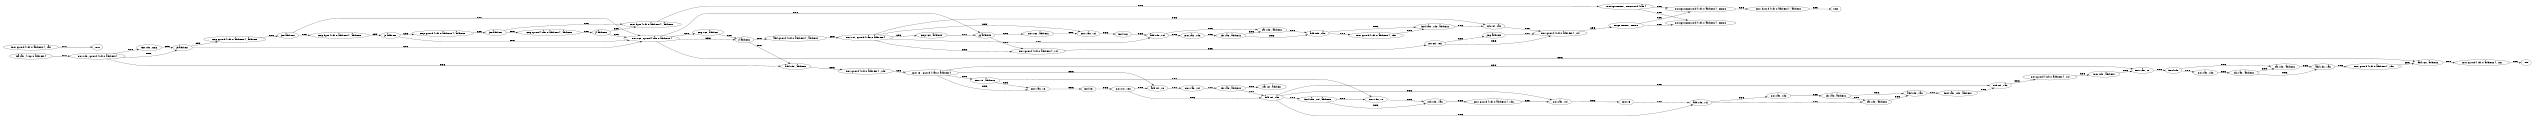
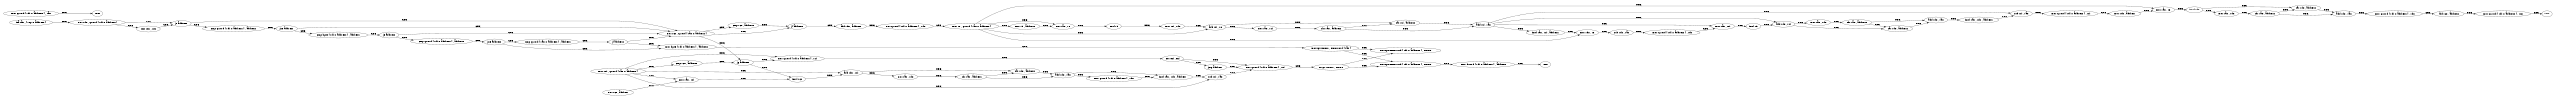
none -> (1307, 23)
(1008, 35) -> (770, 71)
(796, 38) -> none
(149, 48) -> (148, 29)
(1533, 59) -> none
(442, 66) -> none
(1186, 79) -> (1278, 40)
(1194, 99) -> (1445, 24)
(1375, 108) -> none
